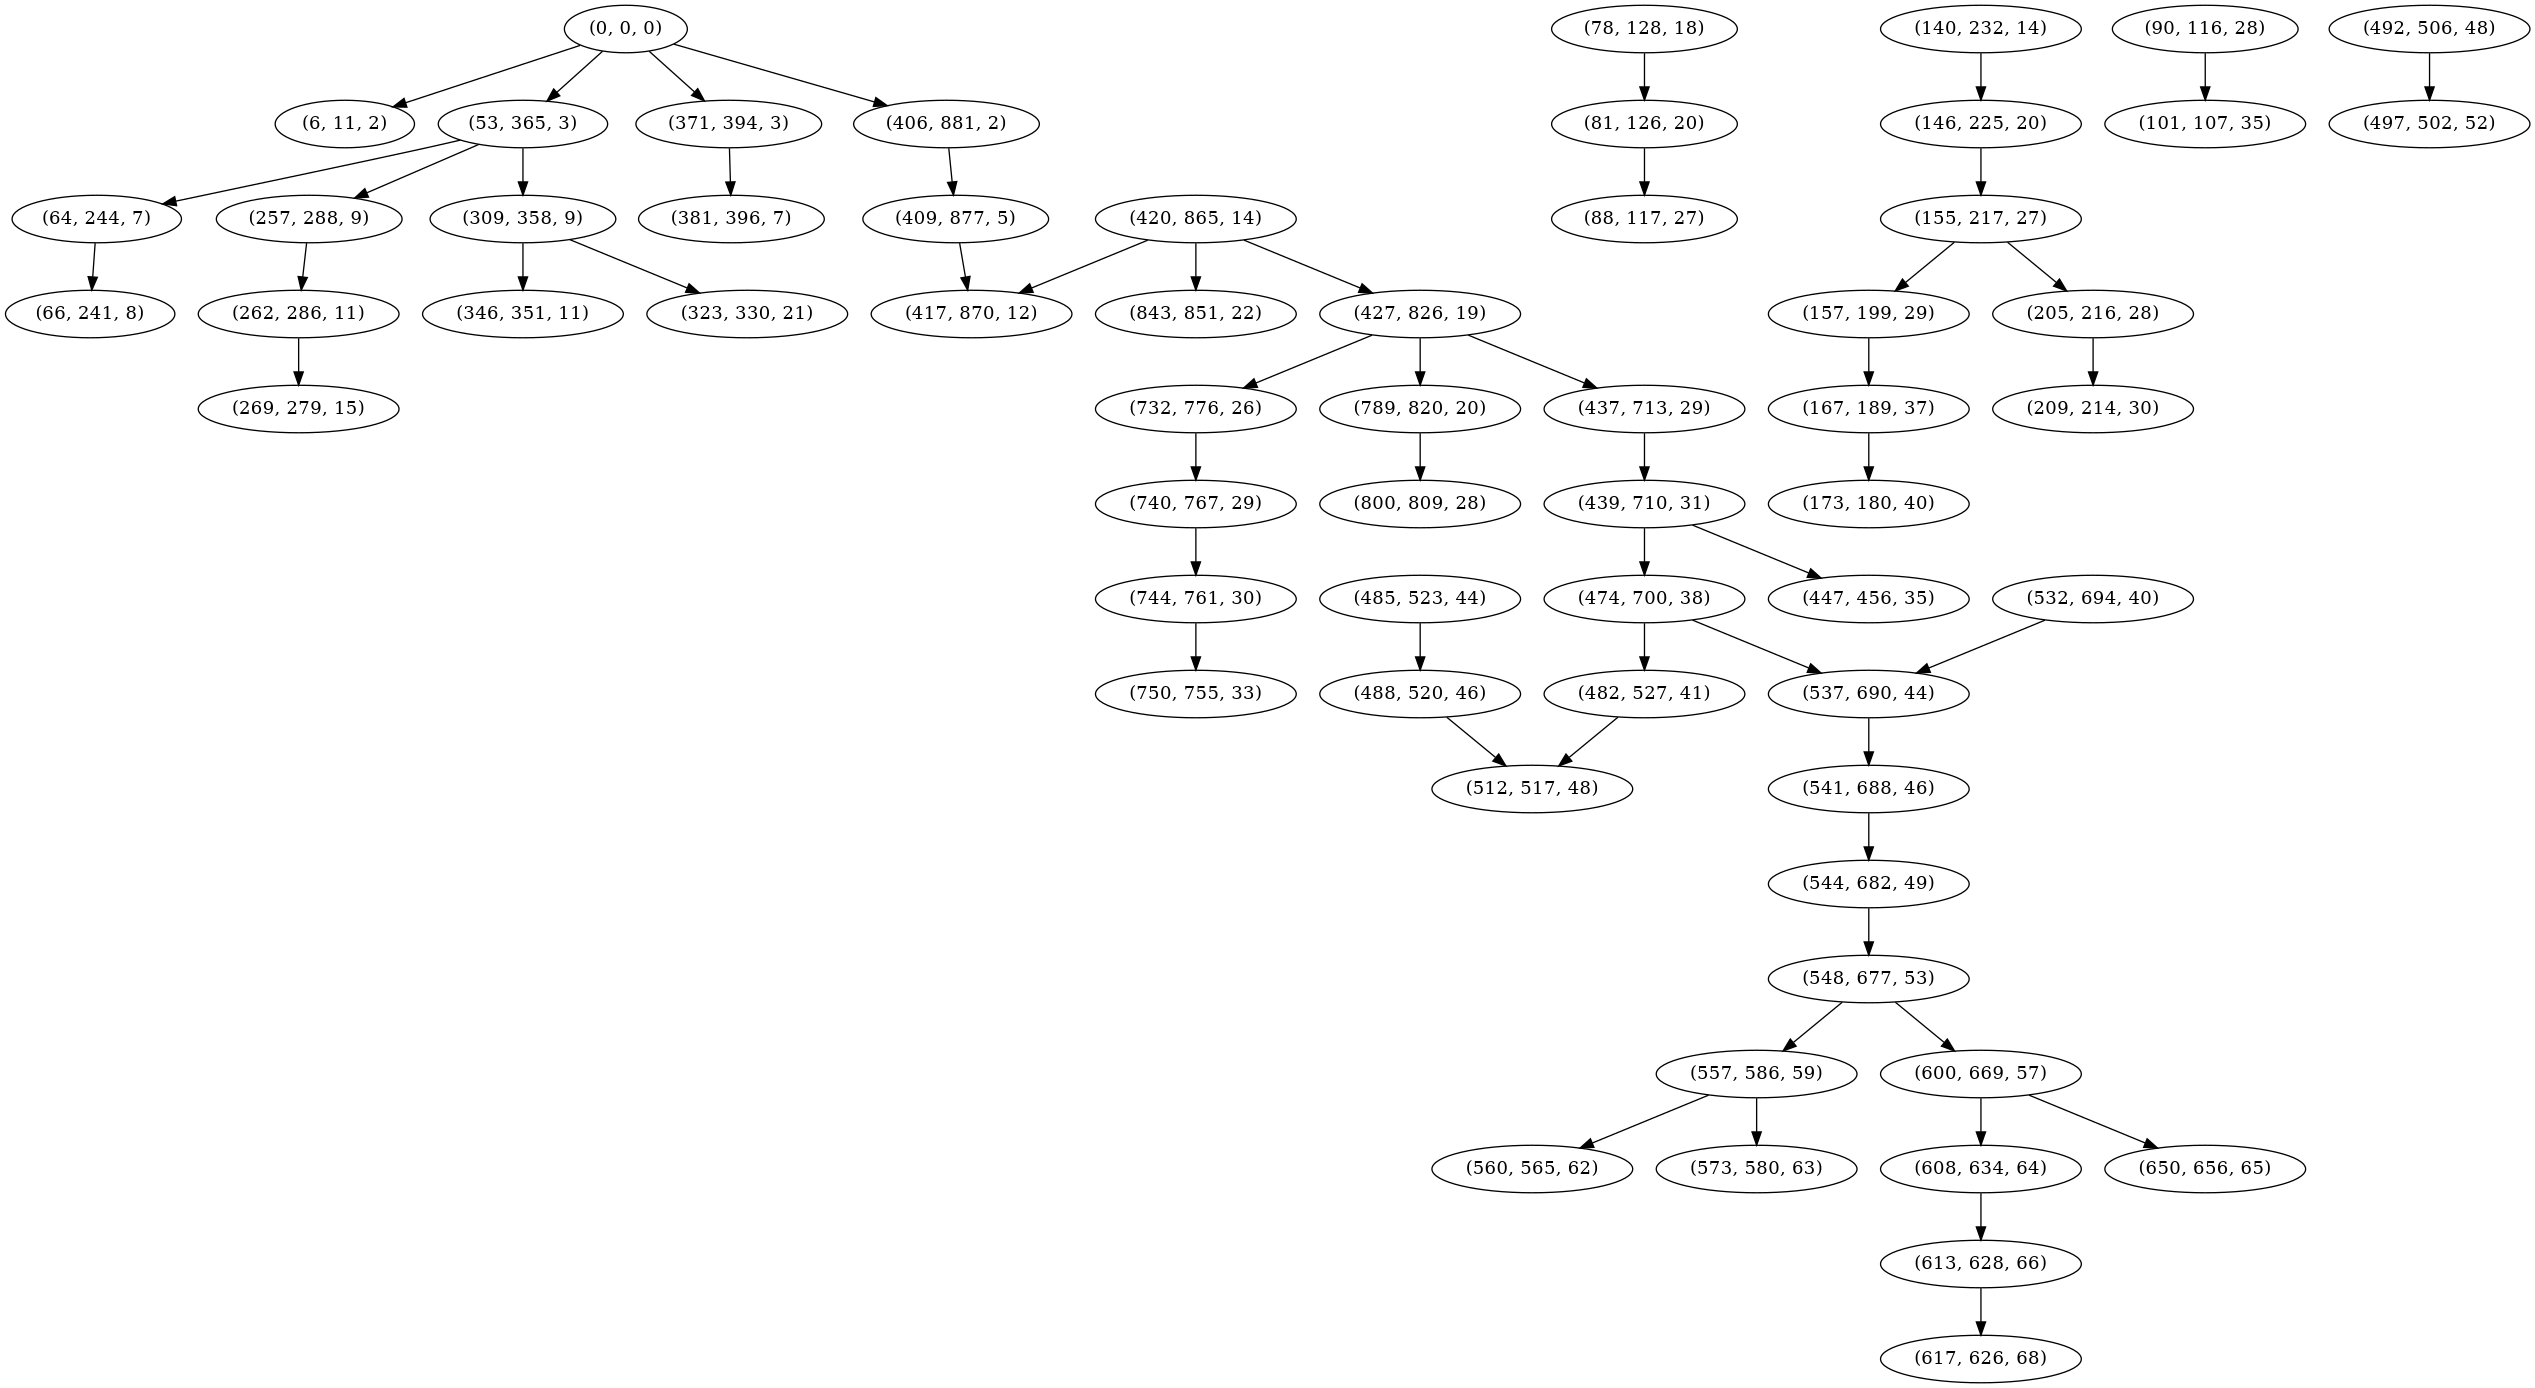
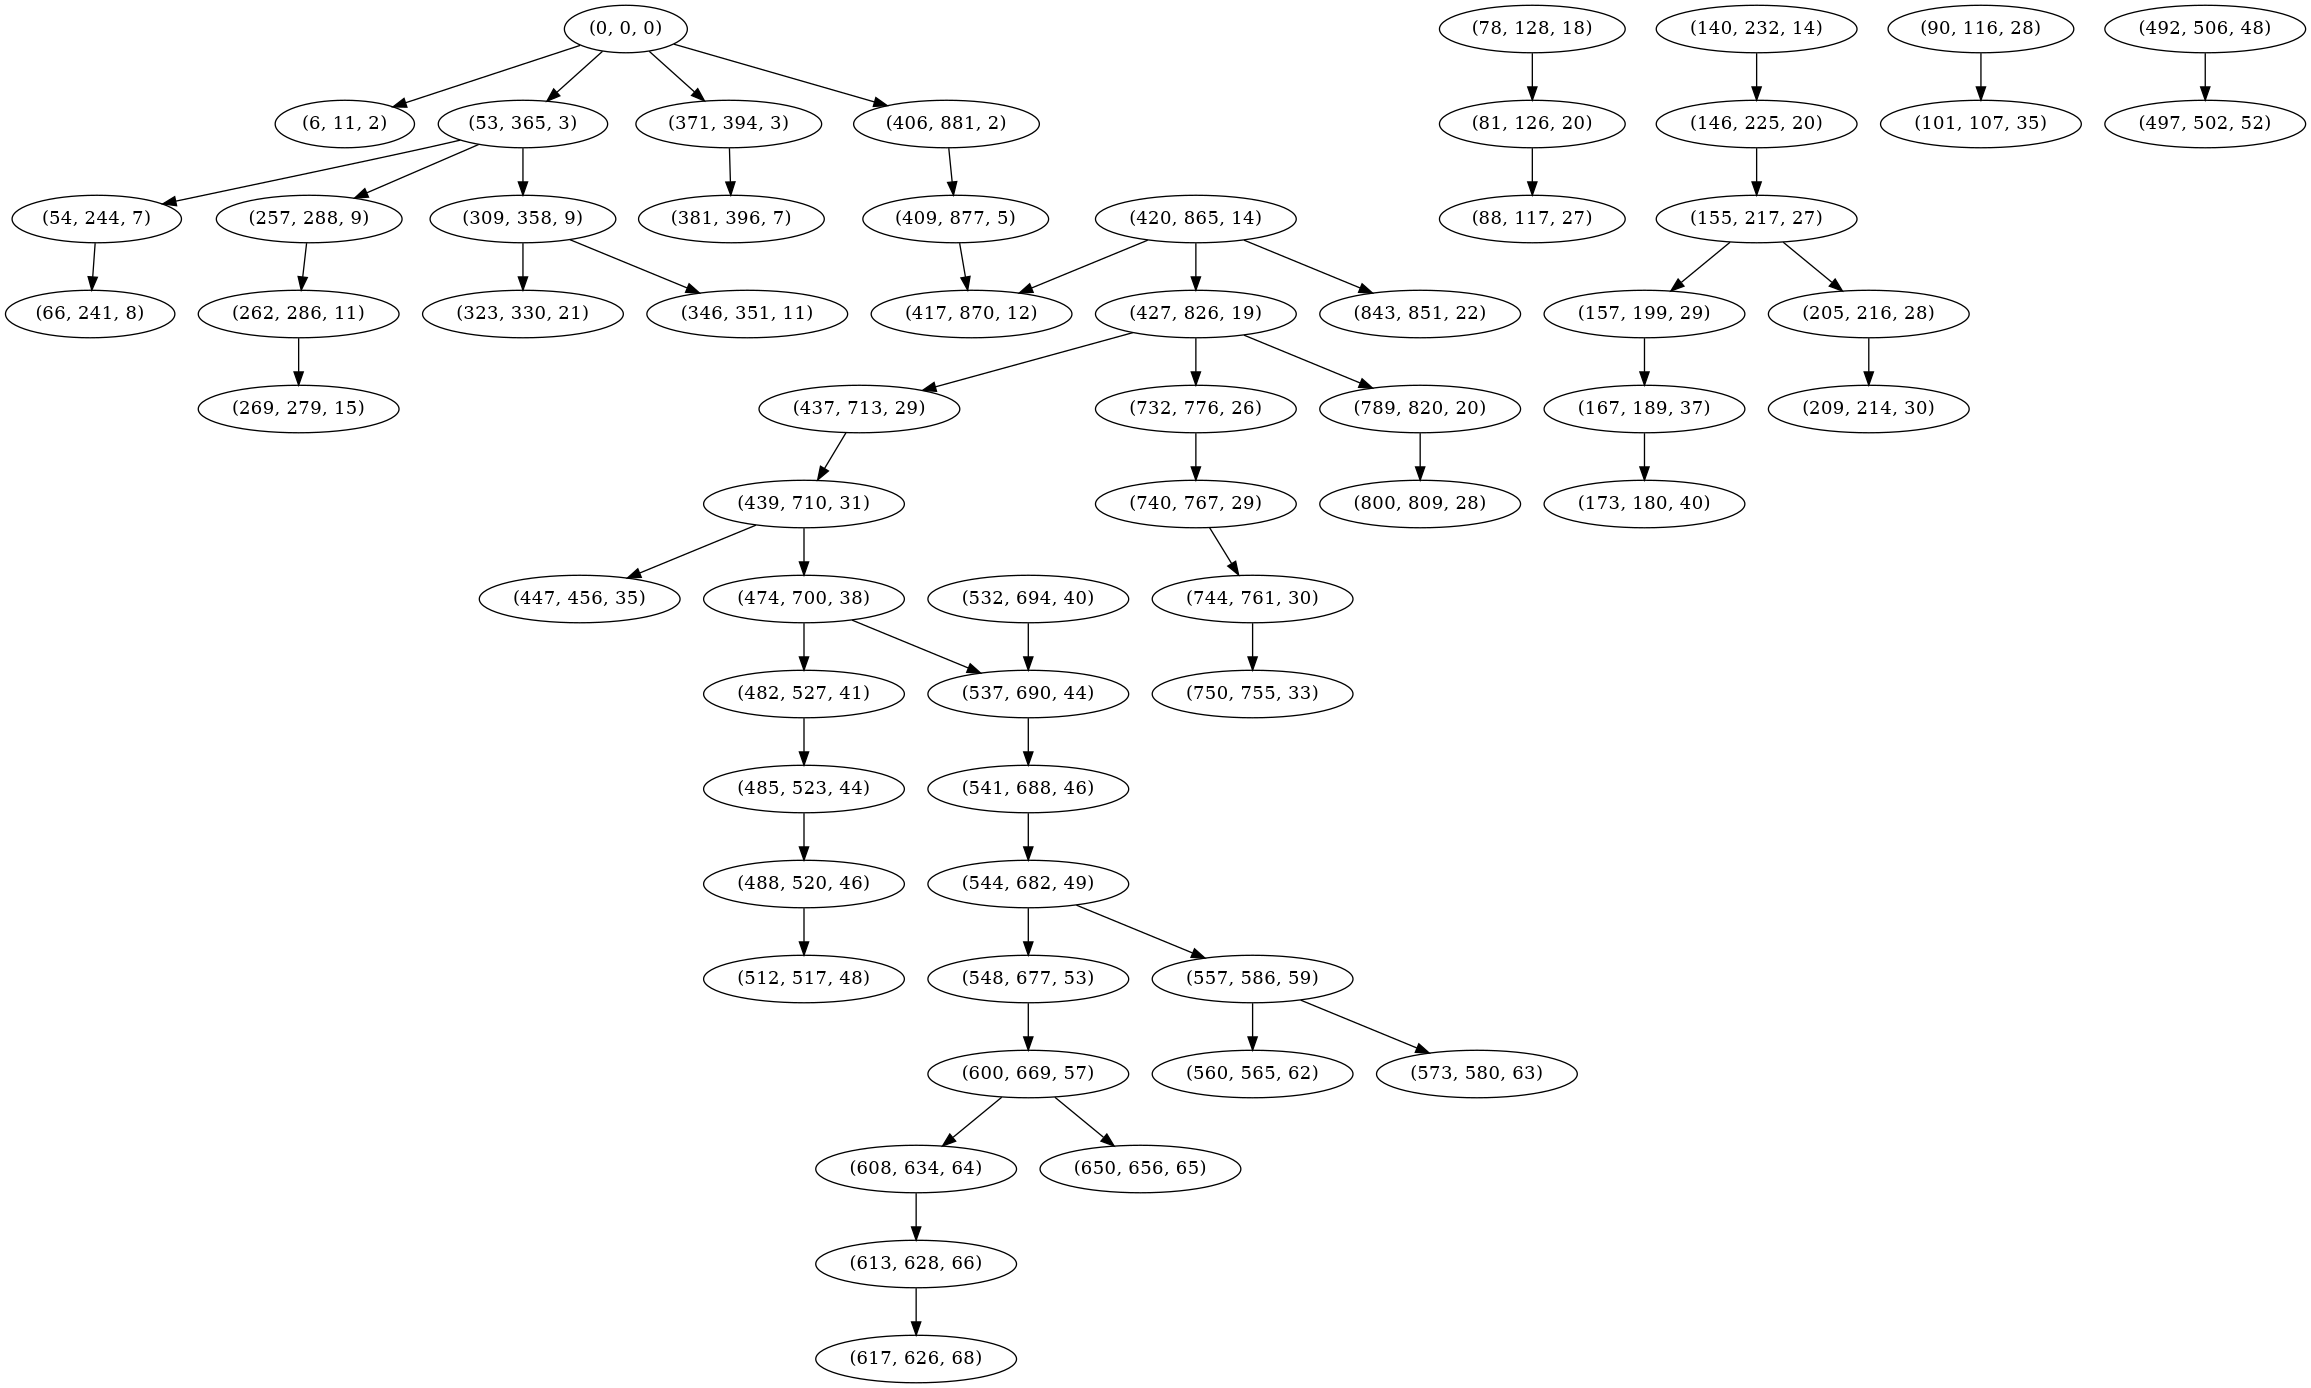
(97, 219) -> (97, 219)
(1594, 737) -> (804, 735)
(1818, 1022) -> (1134, 929)
